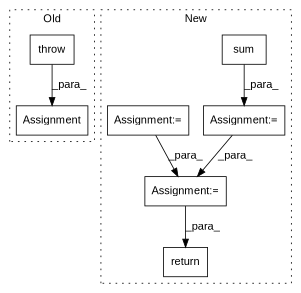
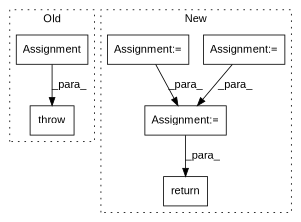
(244, 50) -> none
(52, 81) -> (52, 81)
